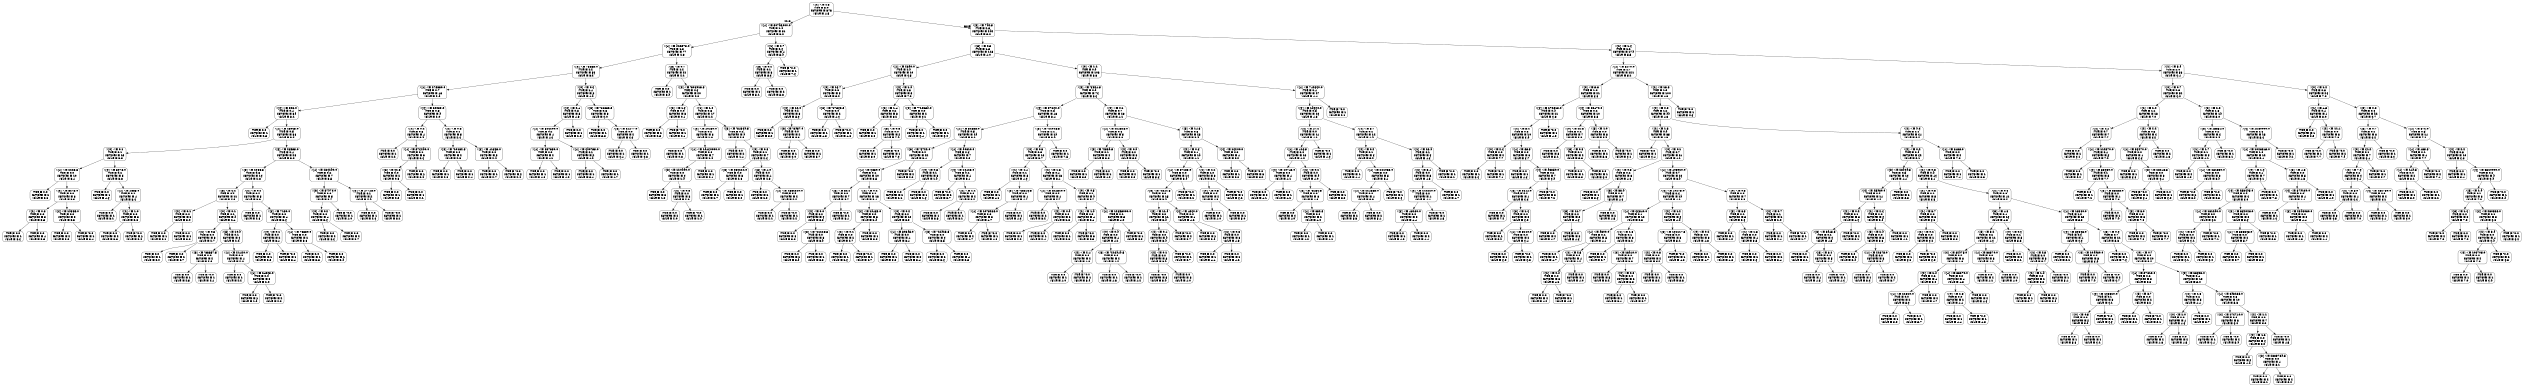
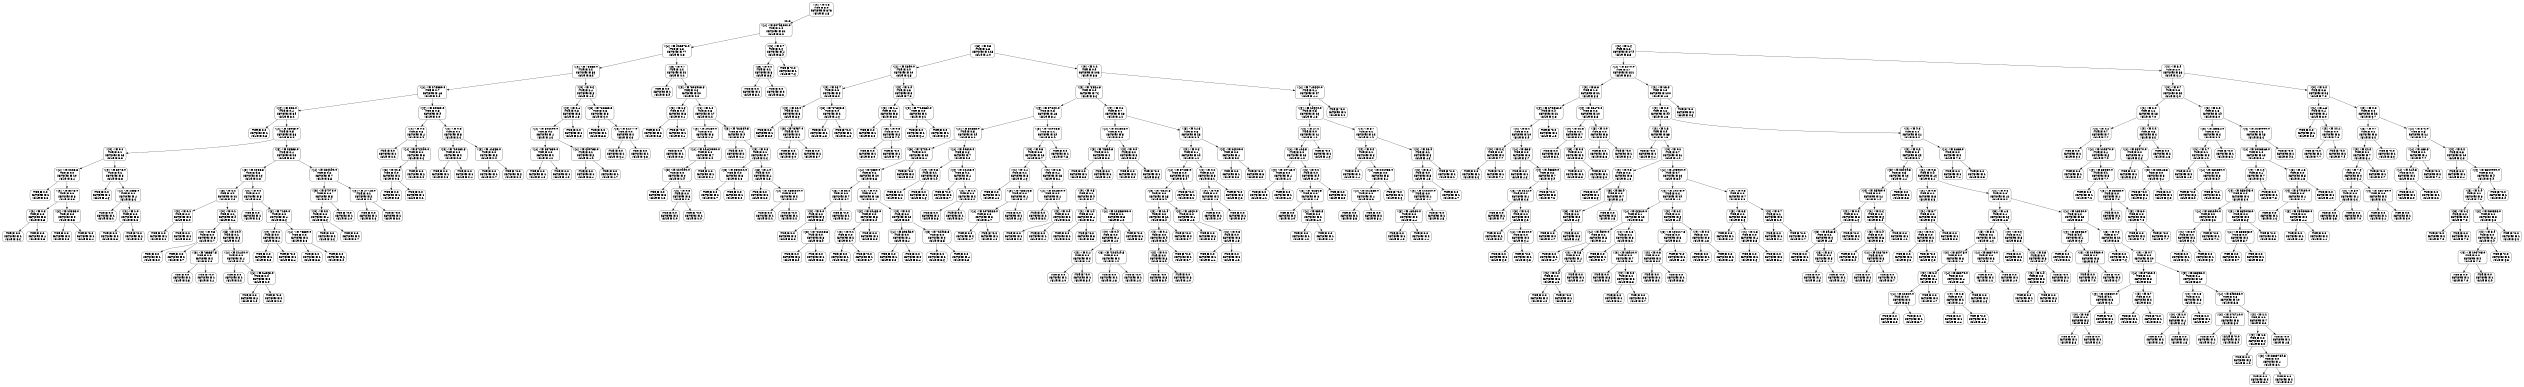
(983, 30) -> none
(1069, 185) -> none
(2231, 340) -> (2231, 340)
